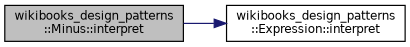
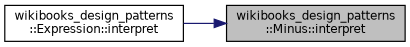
(199, 23) -> (199, 23)
